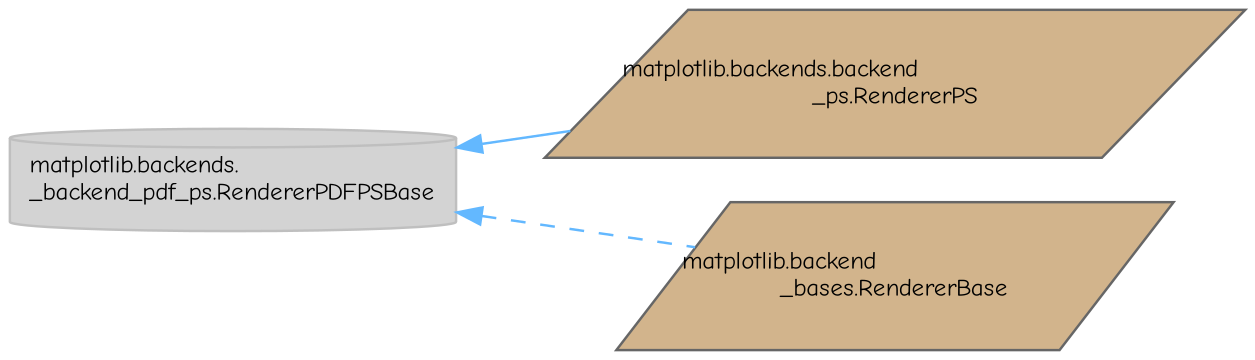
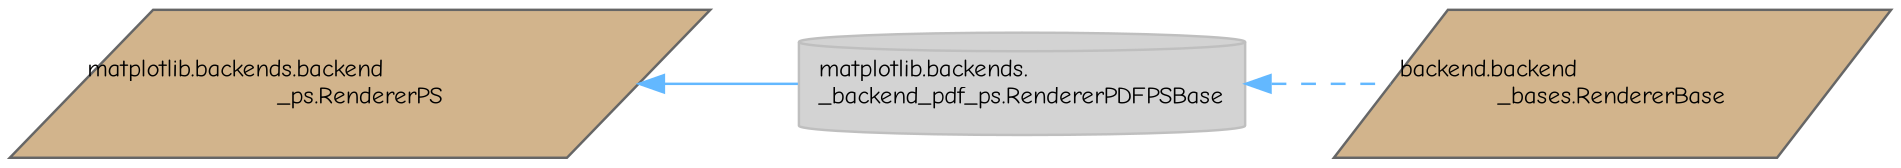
(526, 137) -> (731, 84)
(895, 276) -> (1612, 84)
